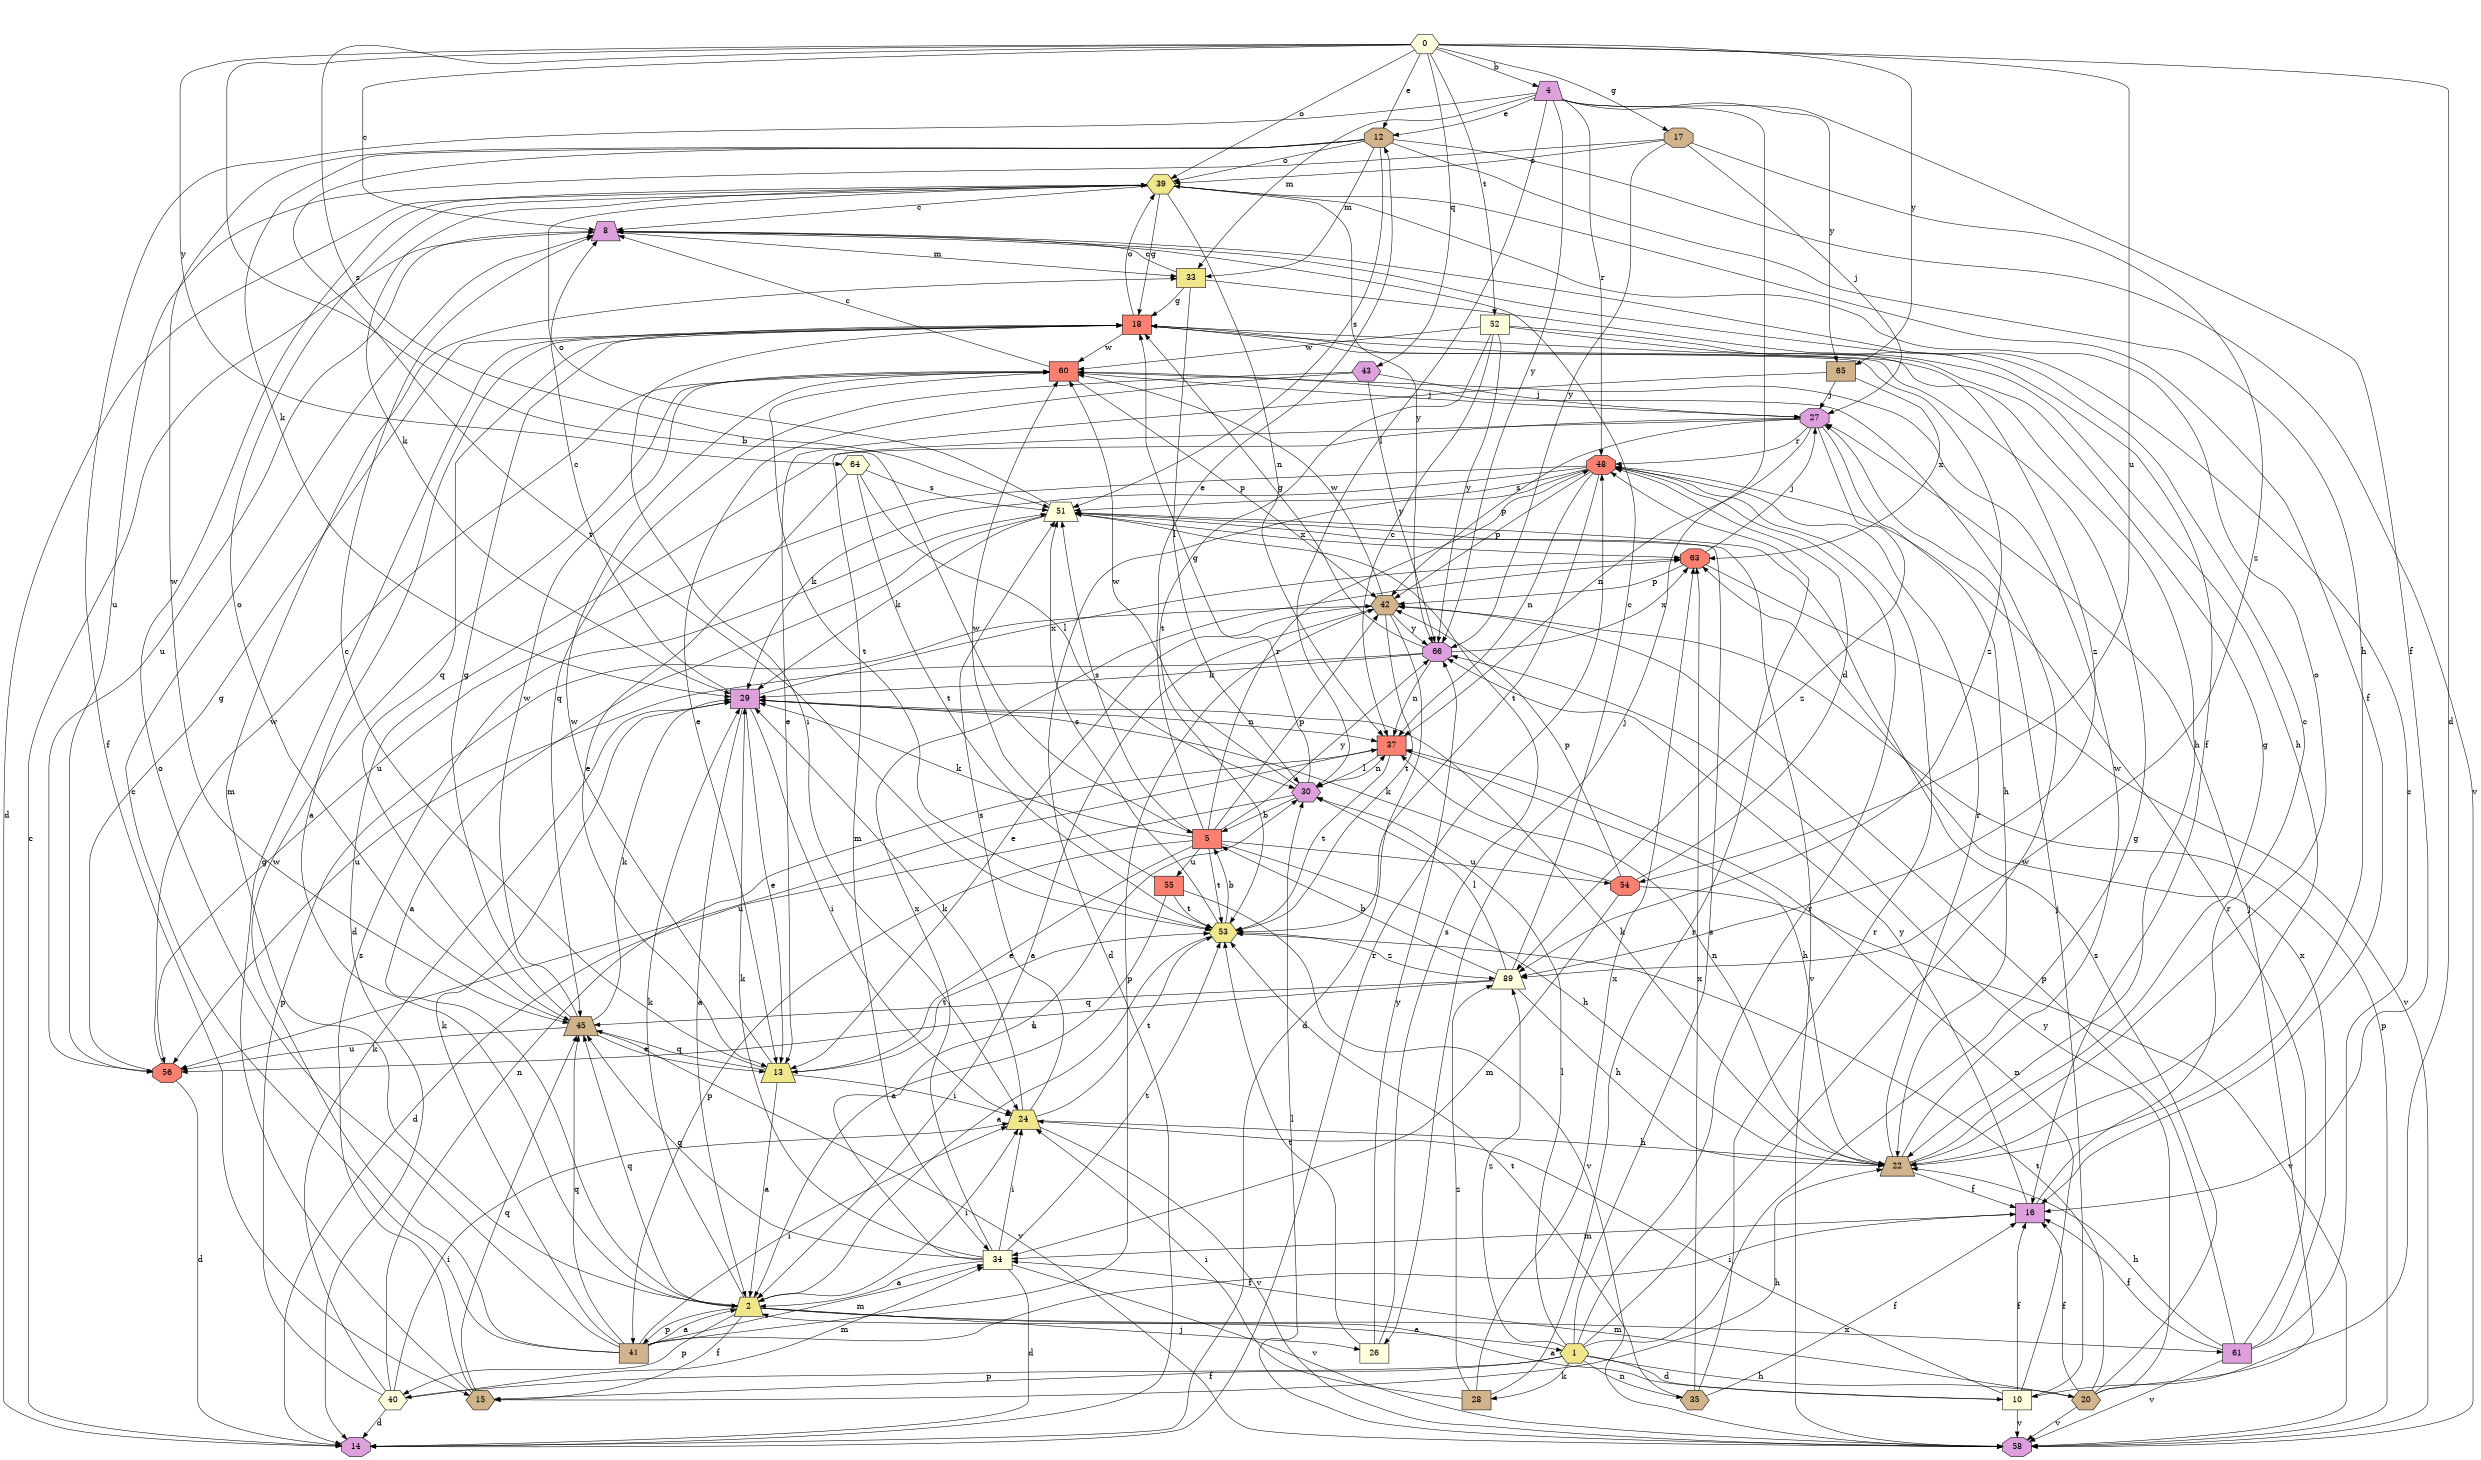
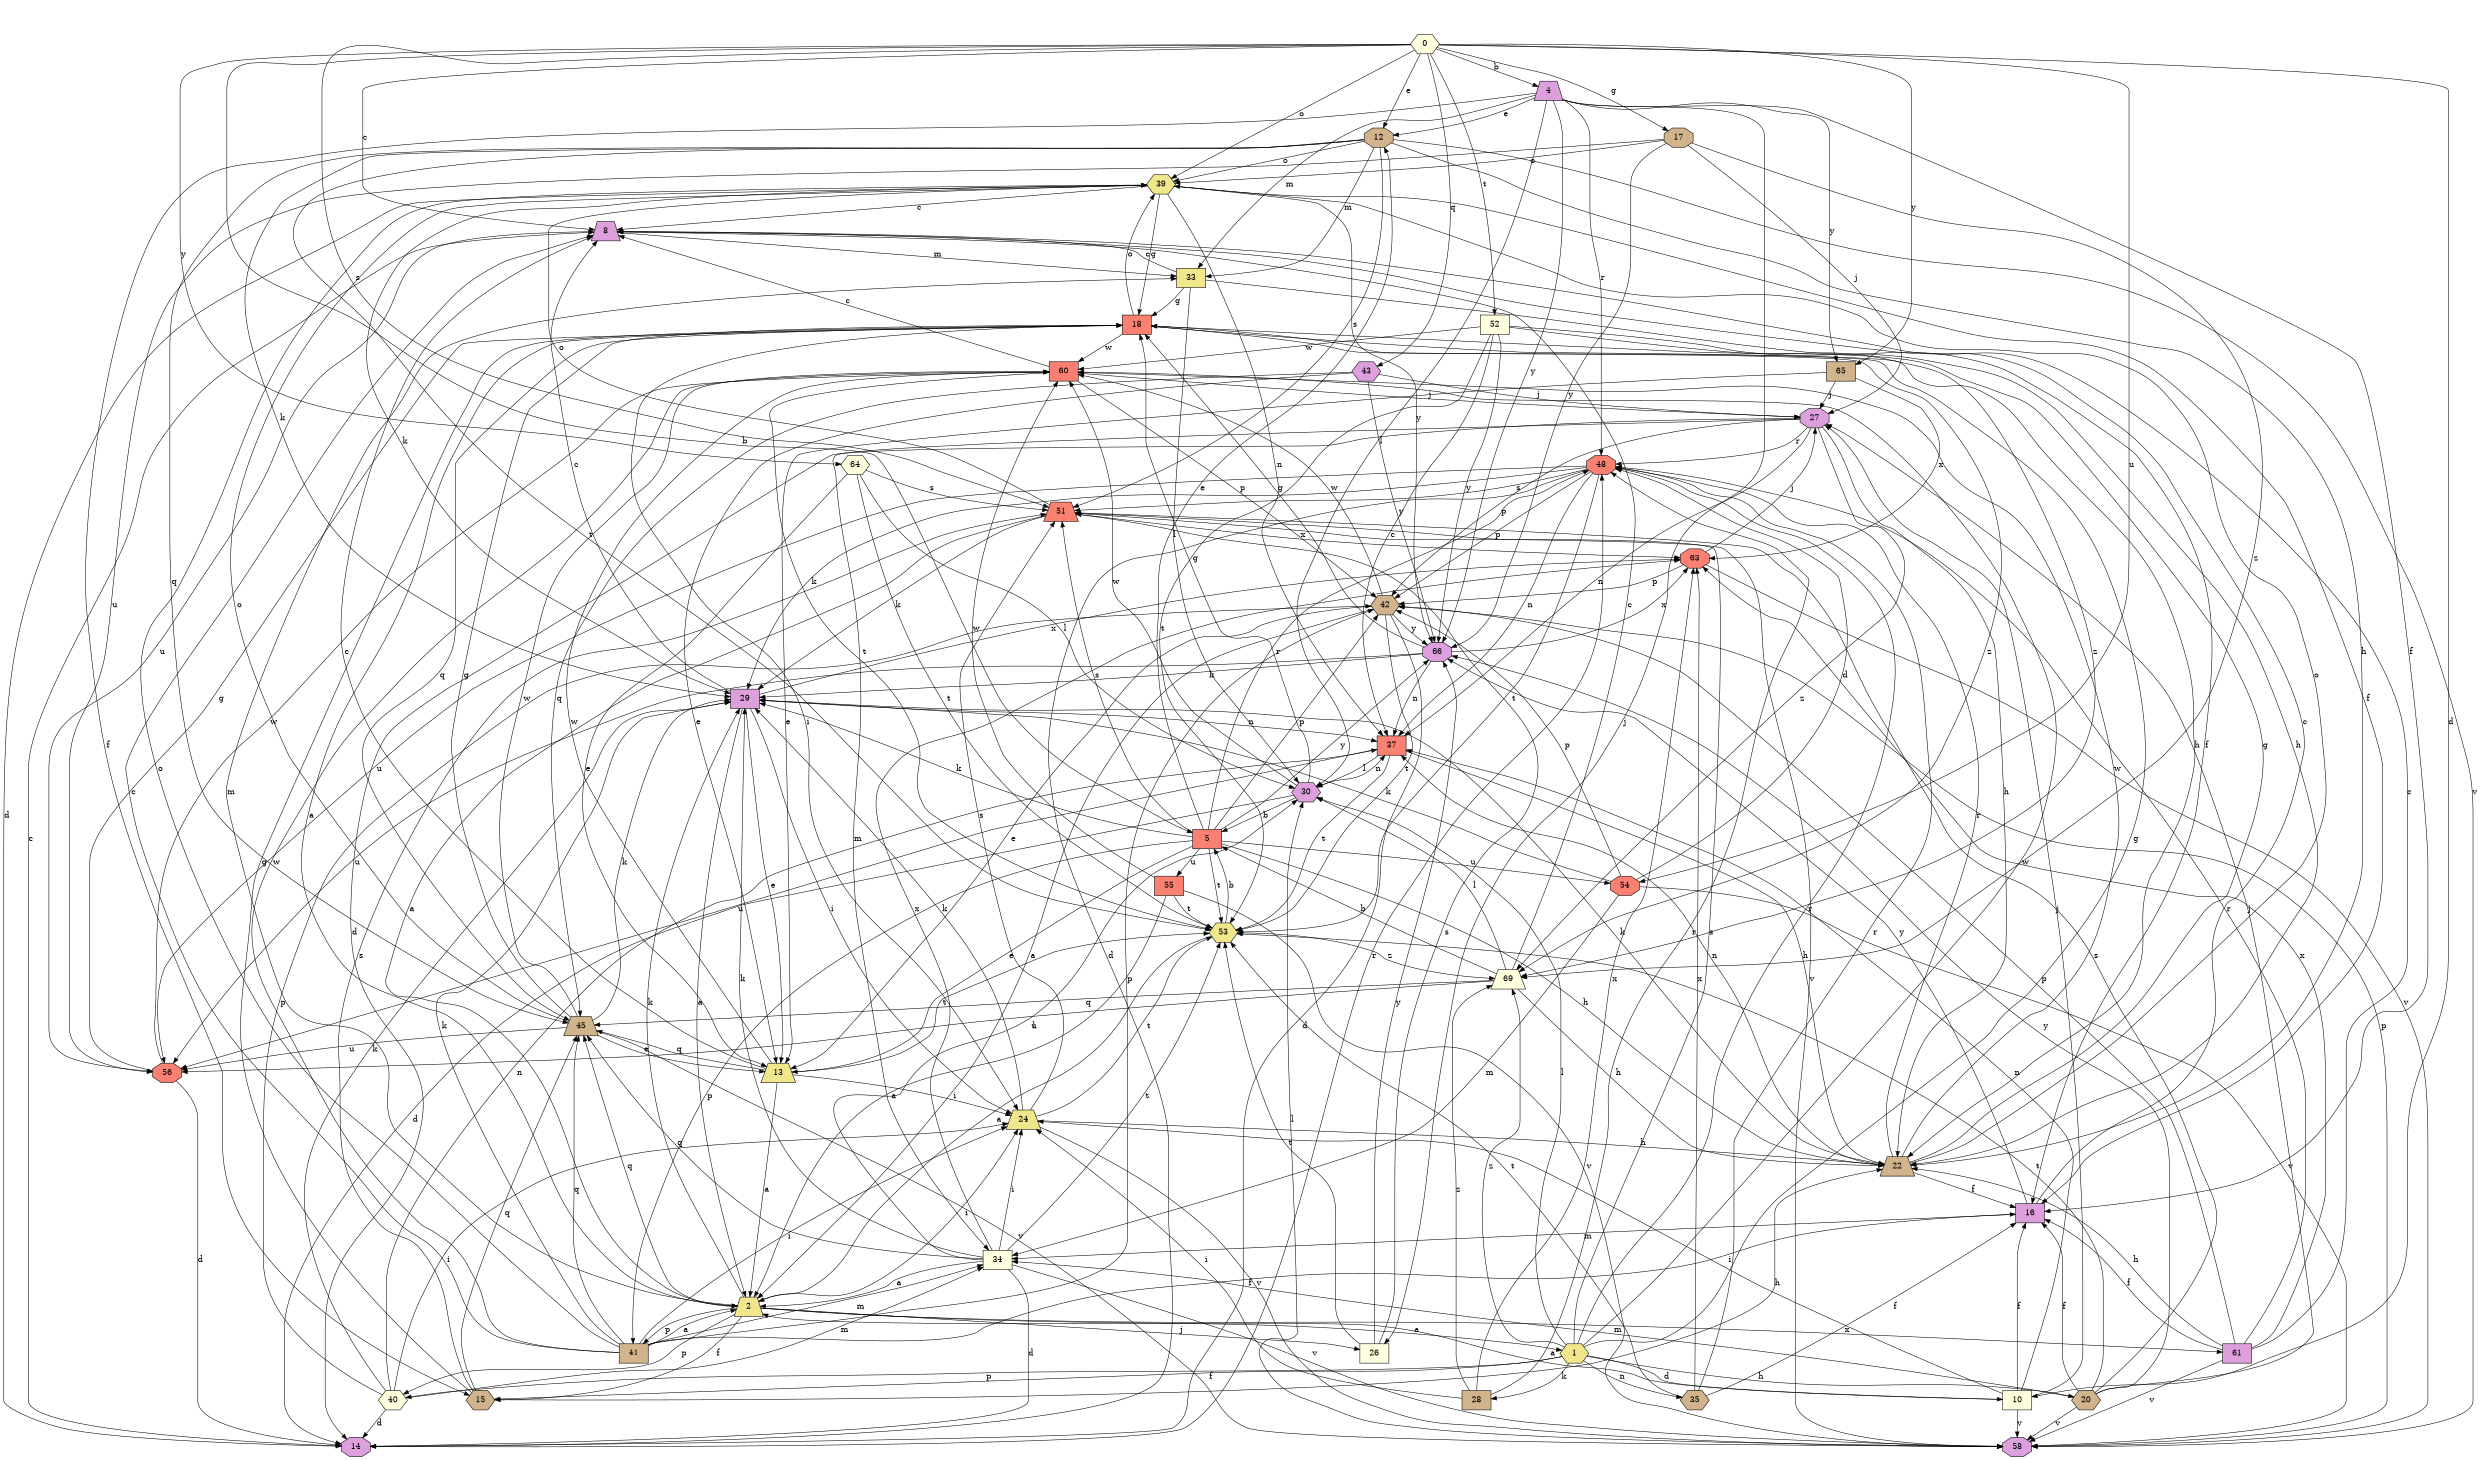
(1061, 512) -> (1061, 512)
(174, 582) -> (174, 582)
(1086, 743) -> none
(1508, 979) -> (1508, 979)
